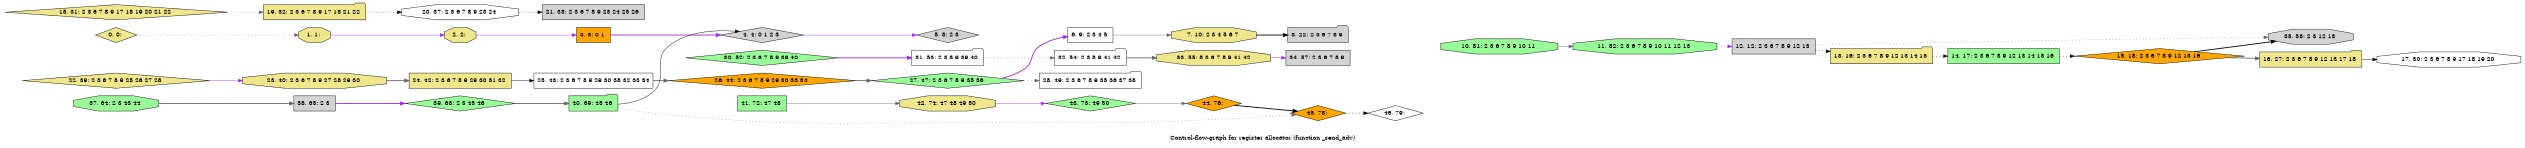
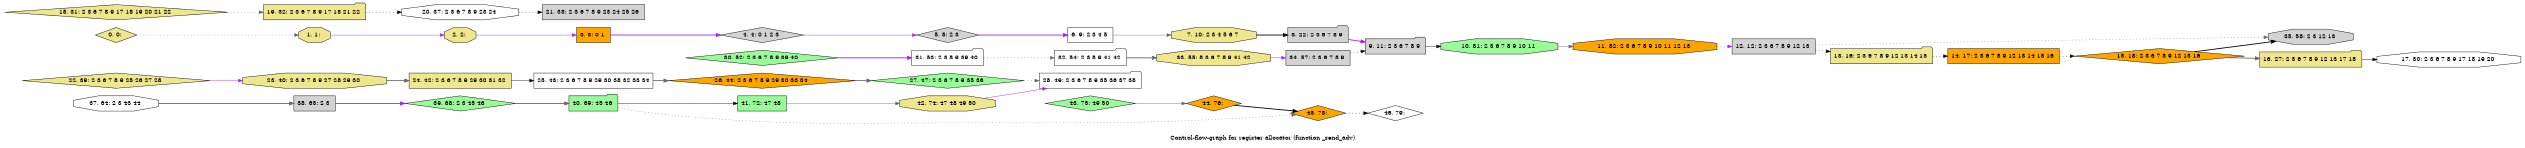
none -> (1395, 46)
(1645, 46) -> (1645, 46)
(663, 53) -> (676, 103)
(1033, 55) -> (1021, 35)
(2004, 56) -> (2004, 56)
(116, 103) -> (116, 103)
(1018, 103) -> (1013, 94)
